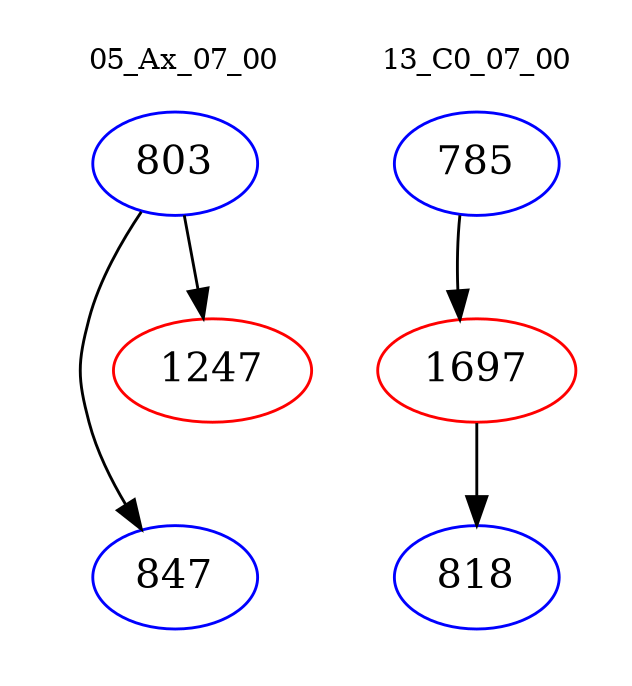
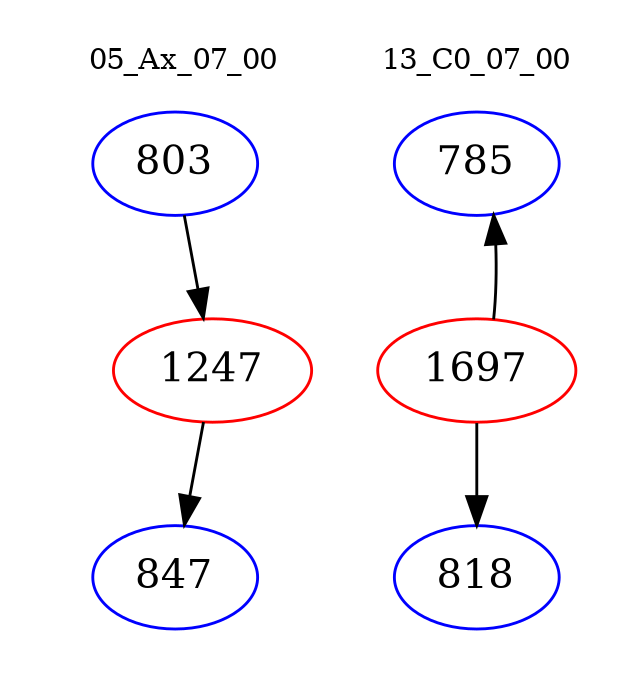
(458, 253) -> (496, 282)
(81, 356) -> (197, 459)
